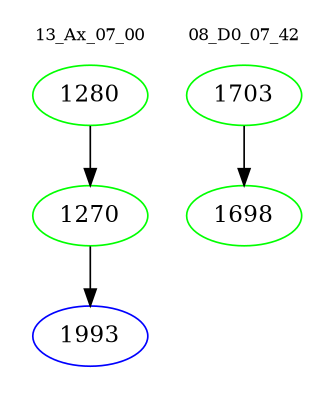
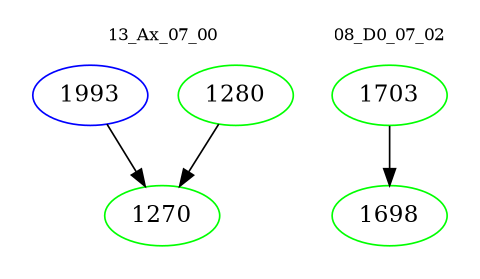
(244, 36) -> (390, 36)
(90, 268) -> (122, 148)
